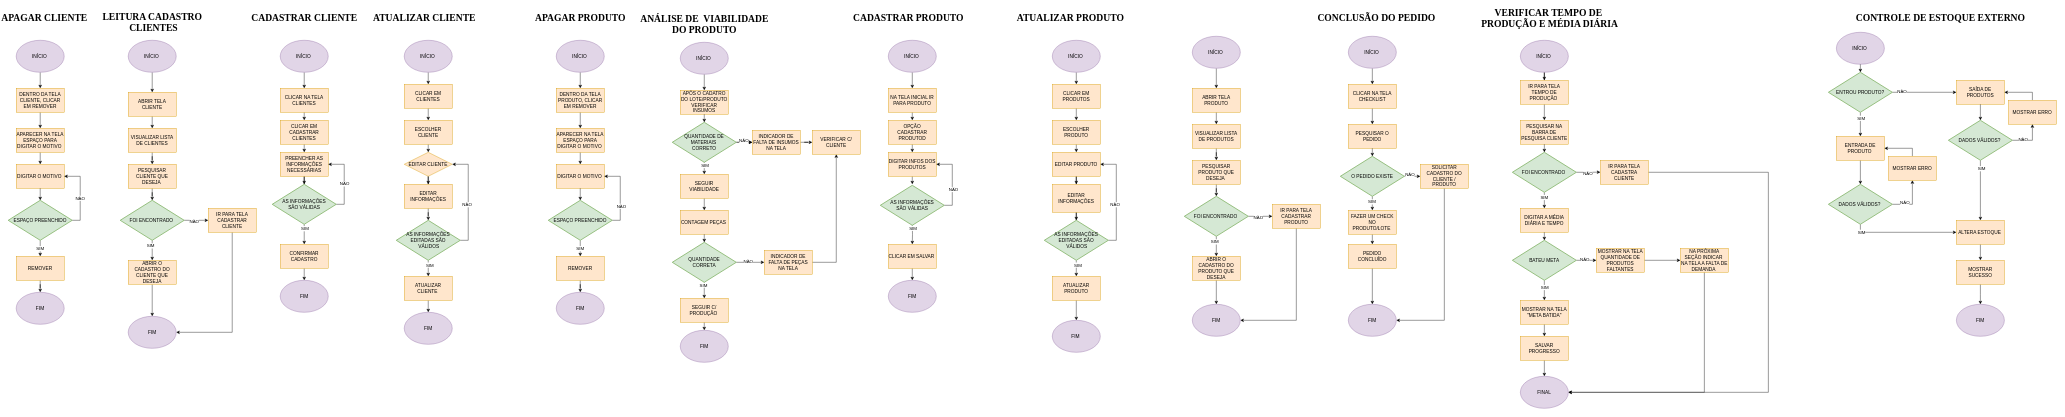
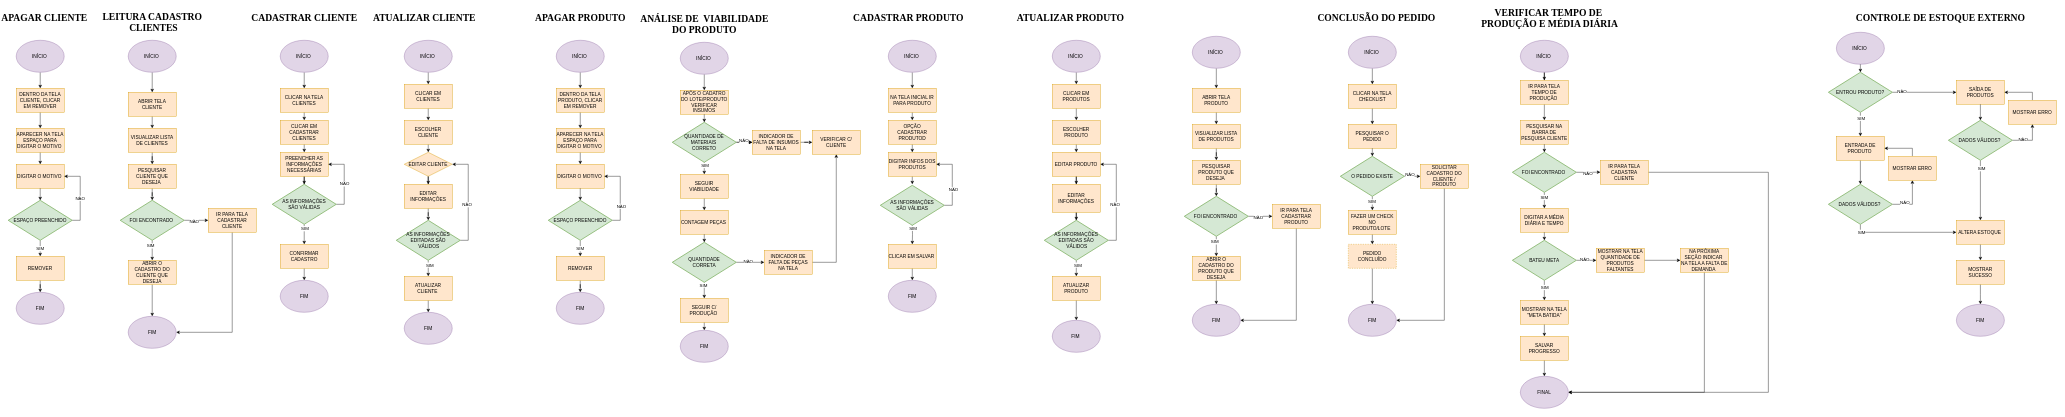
(1372, 256) -> (1372, 256)
